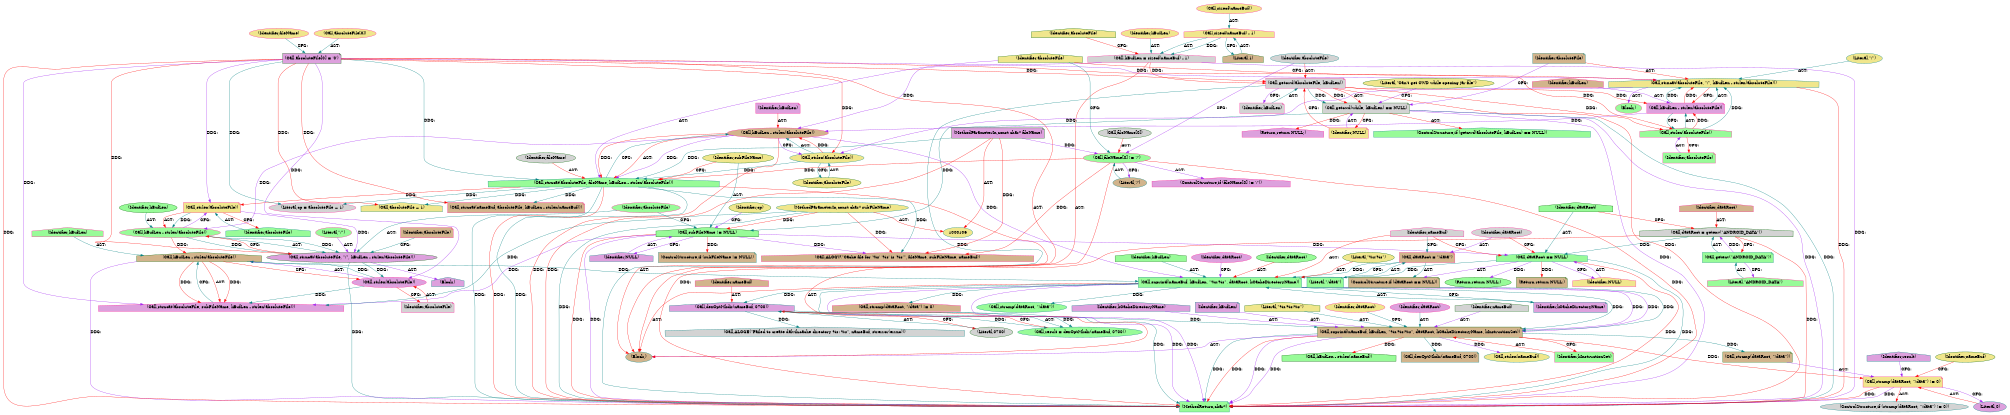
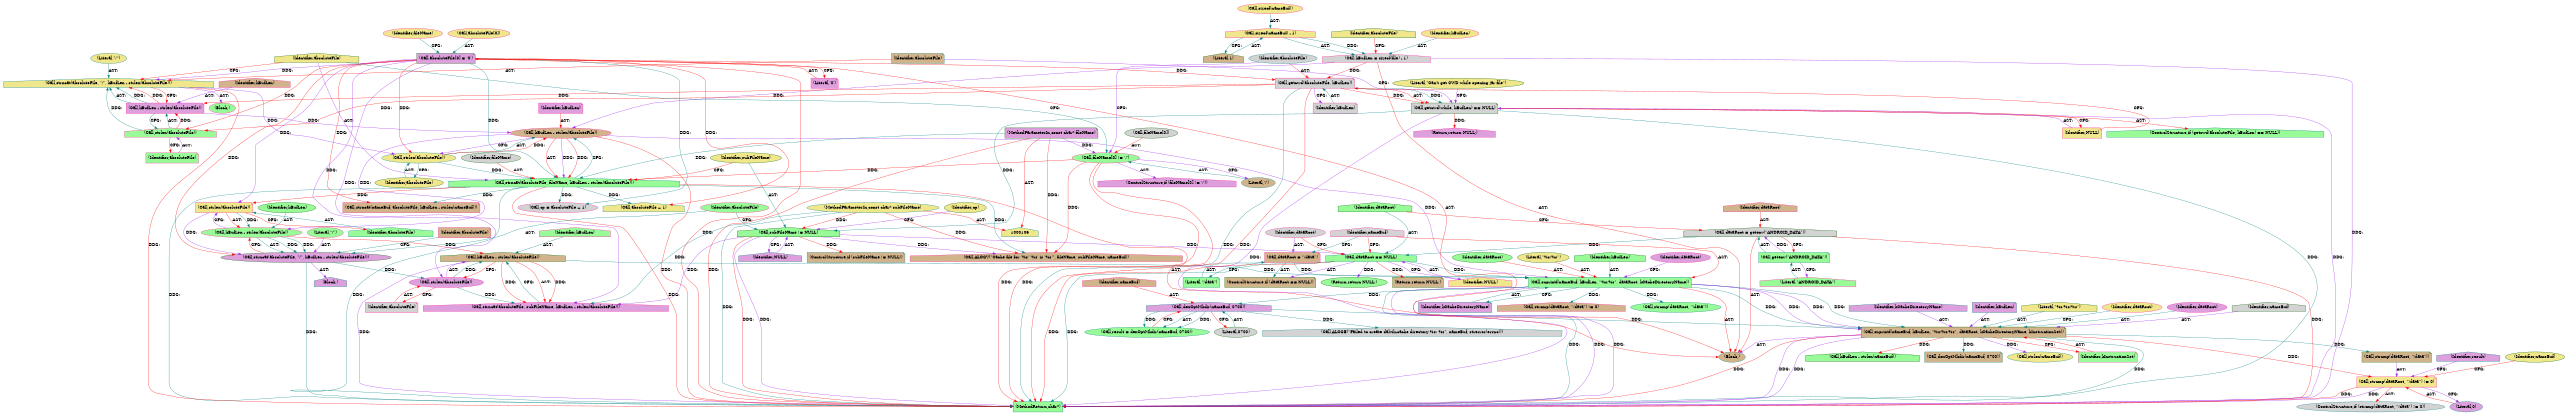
(1152, 58) -> (1376, 58)
none -> (825, 83)
(312, 208) -> (558, 208)
(958, 233) -> (1020, 233)
